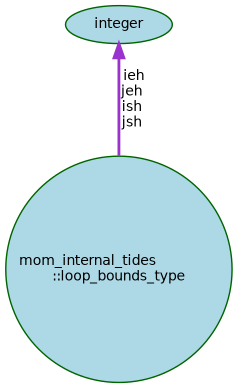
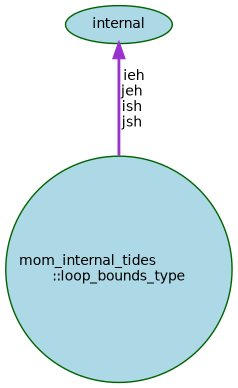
(119, 25) -> (119, 25)
